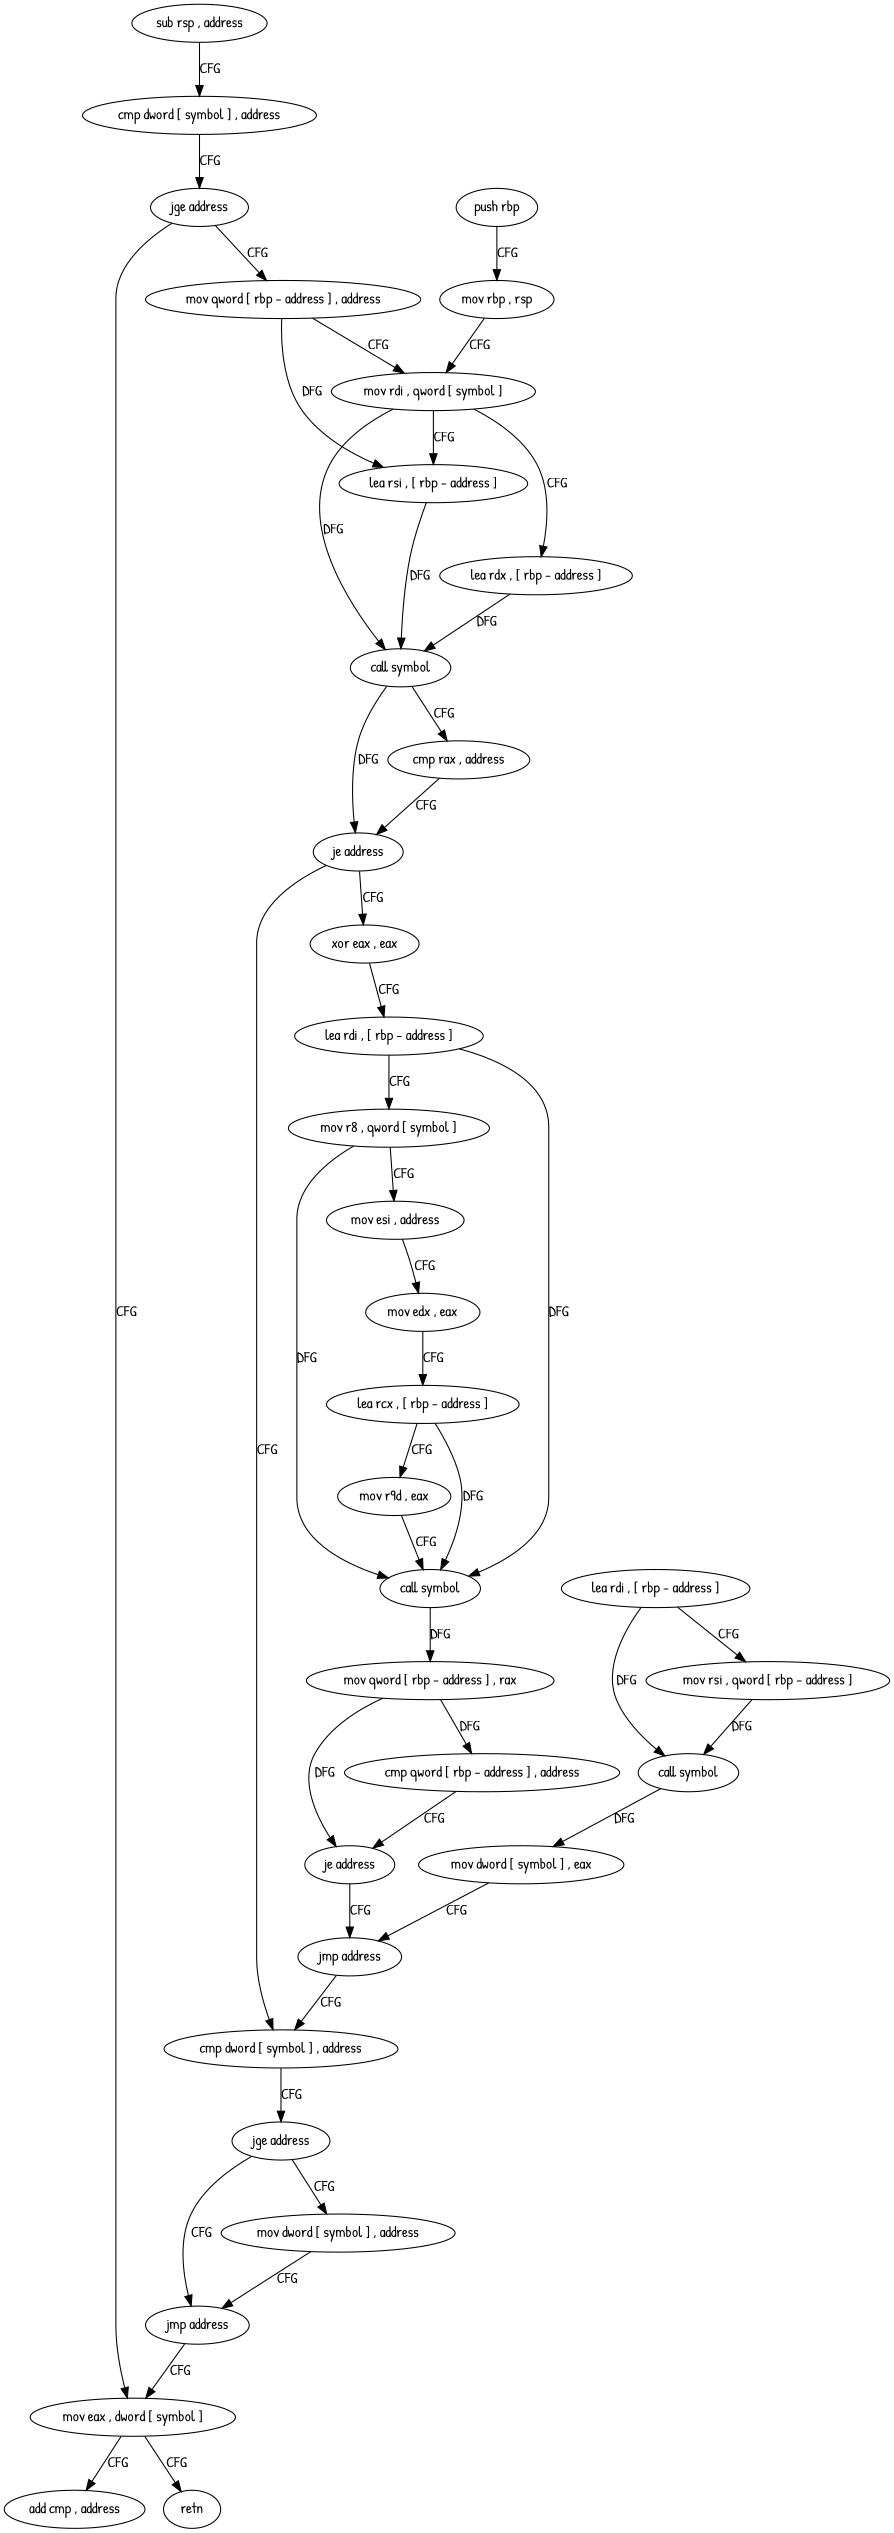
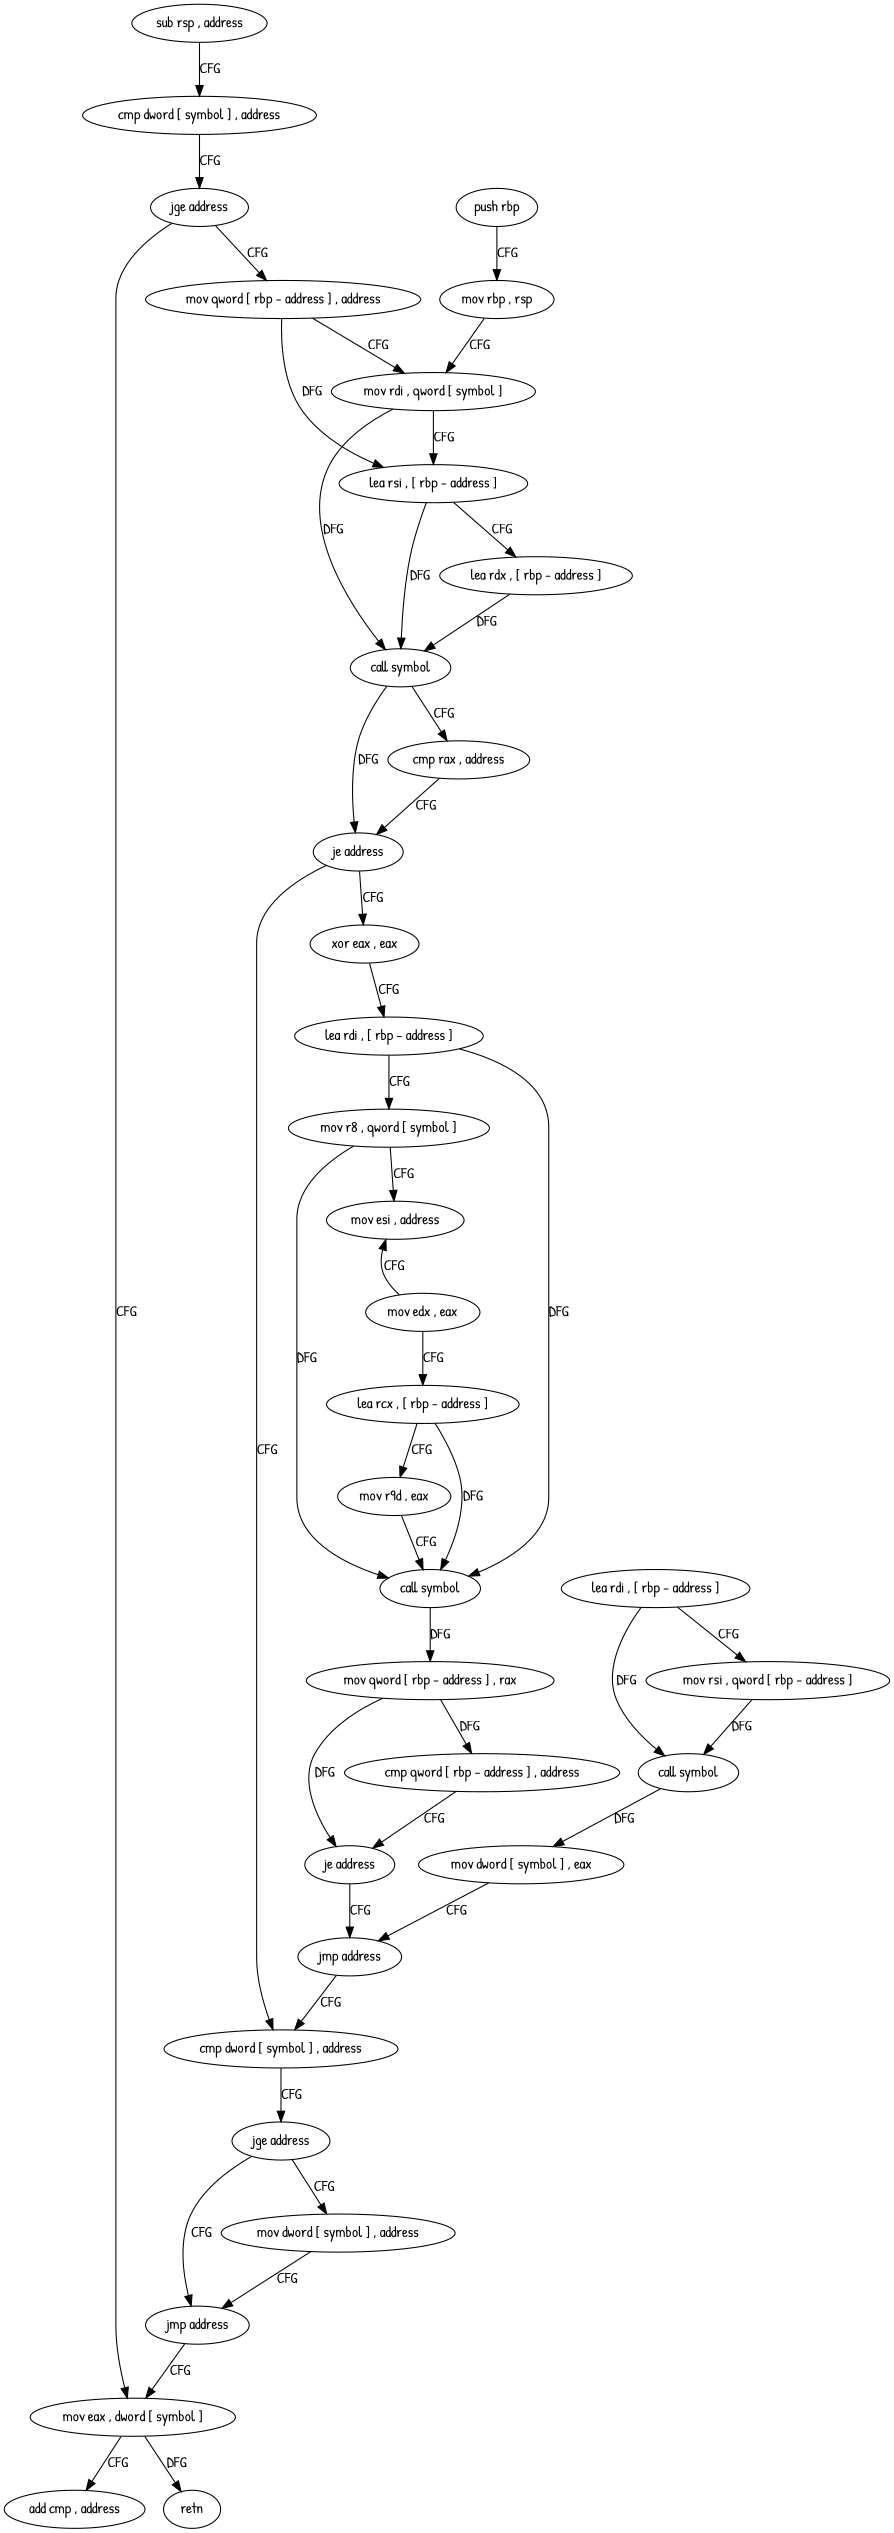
(537, 464) -> (481, 526)
(410, 1261) -> (384, 1275)
(177, 2463) -> (177, 2463)
